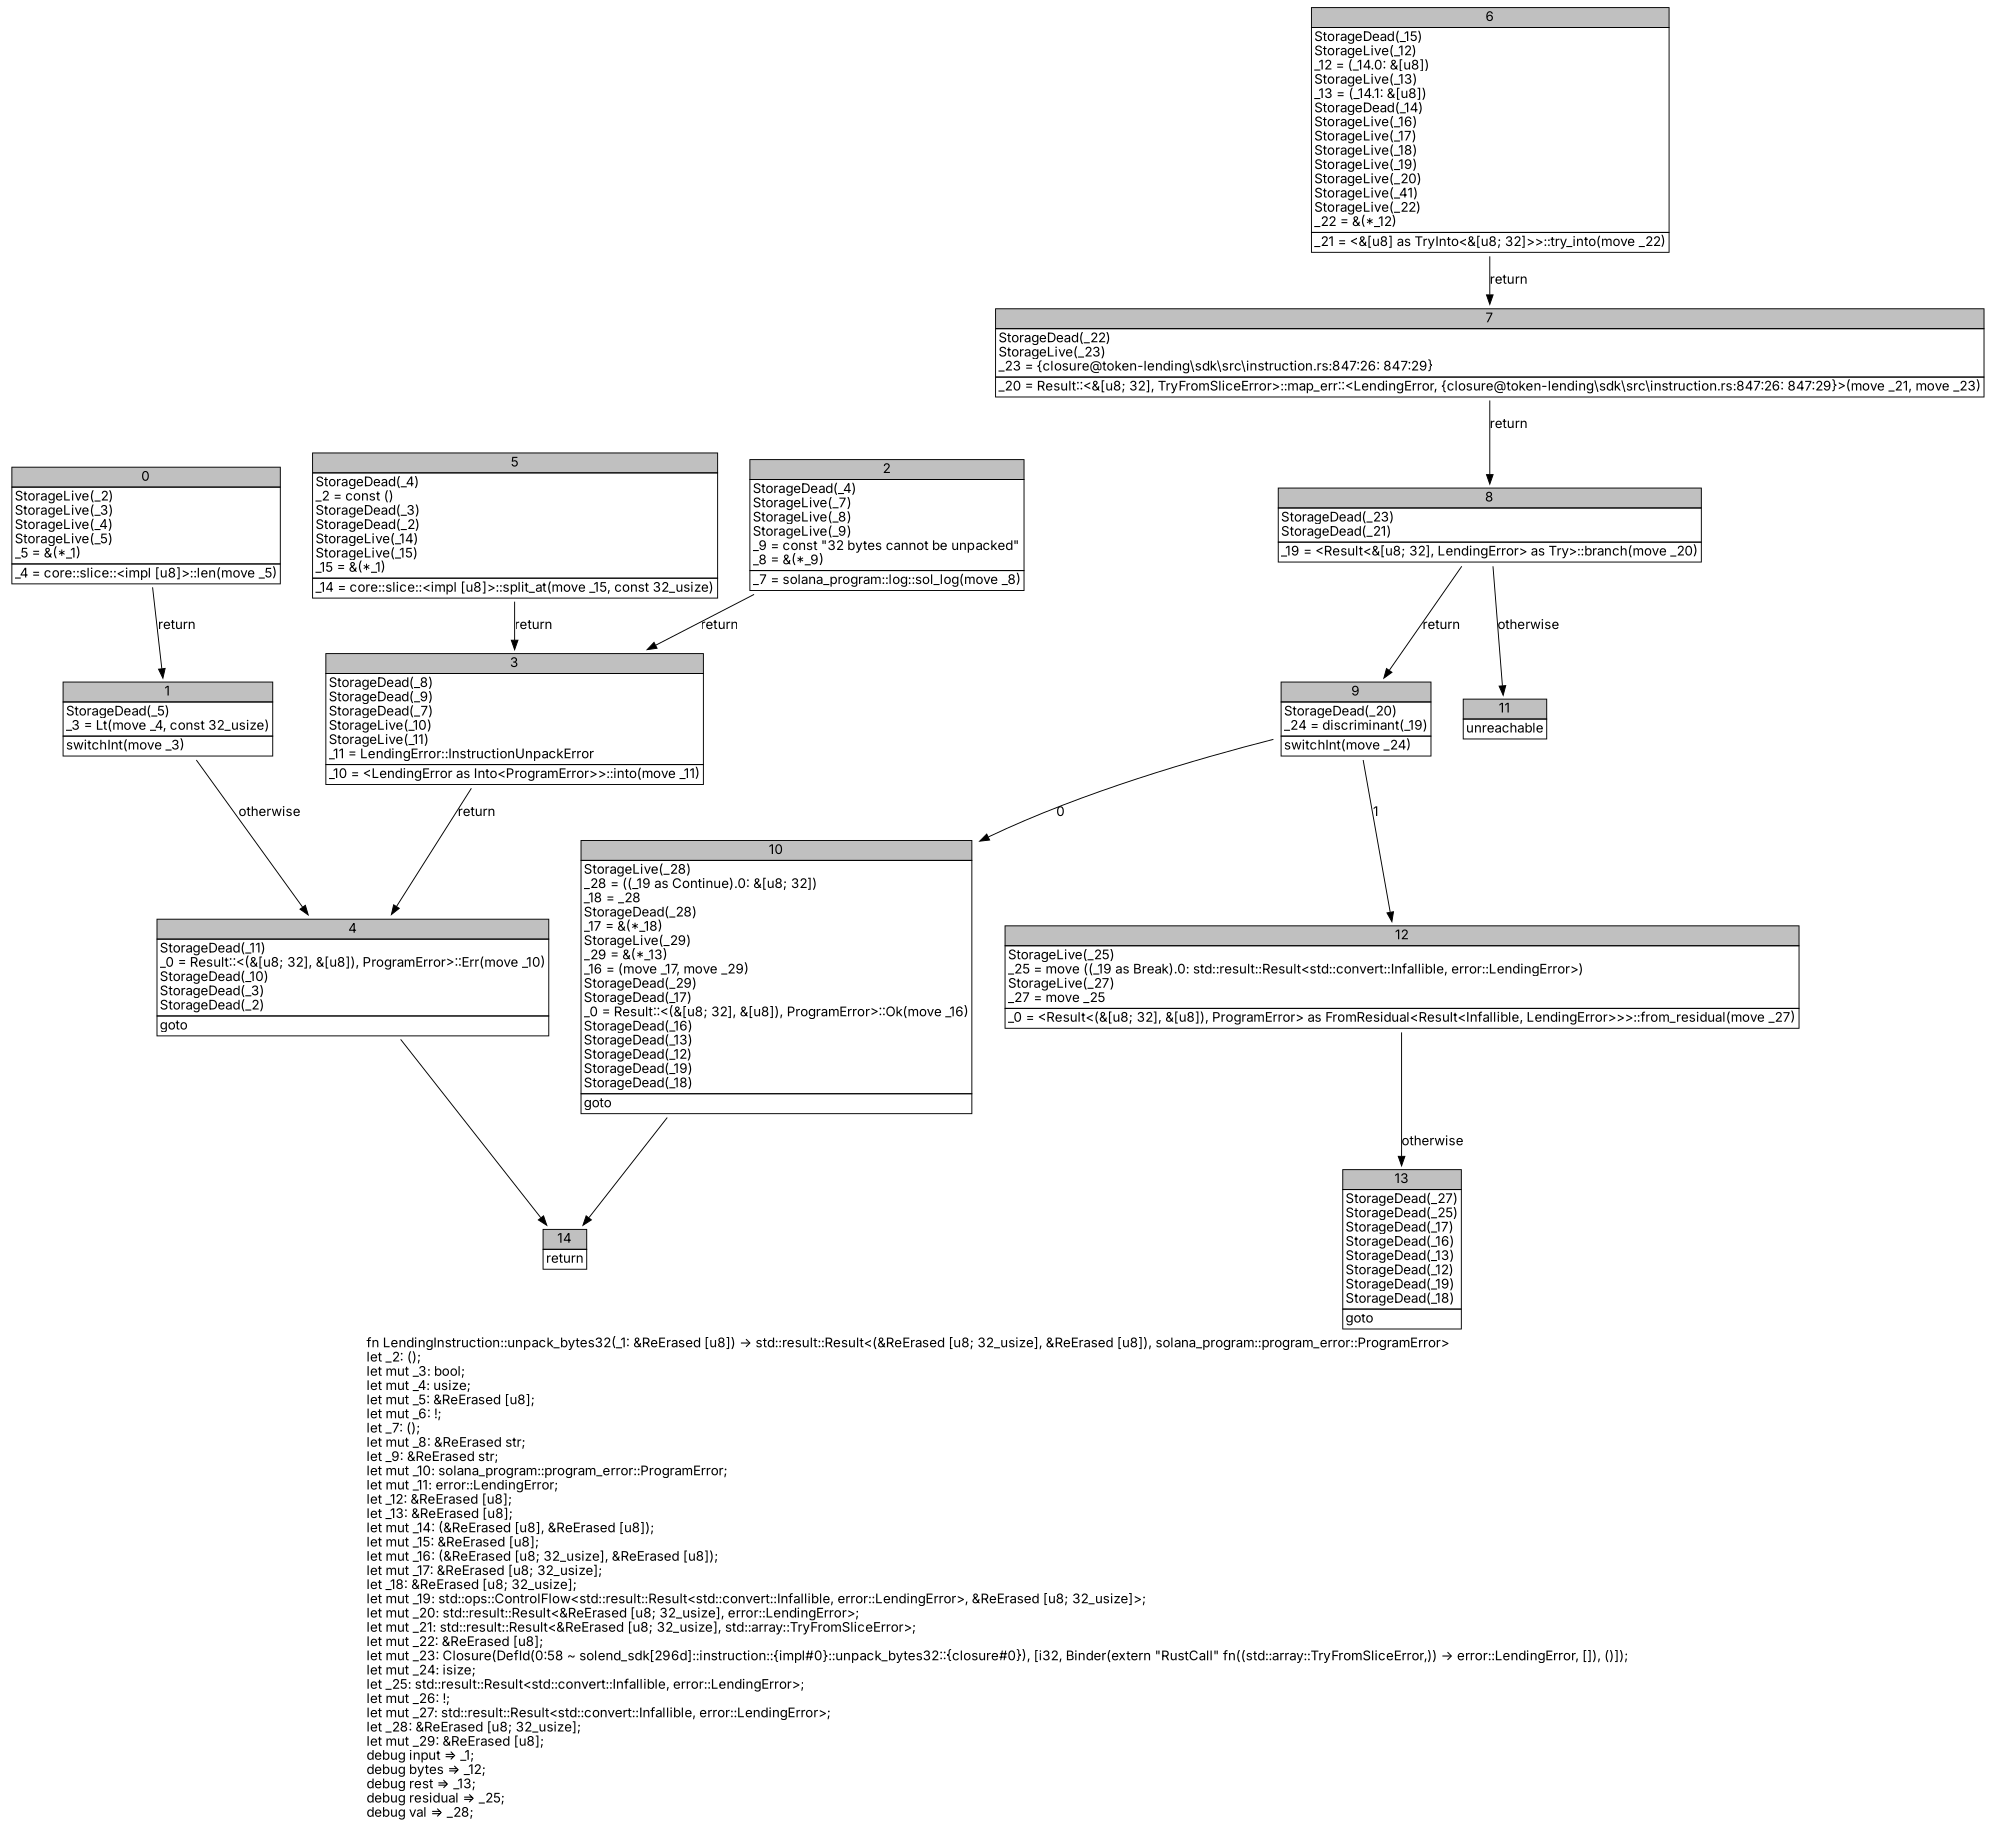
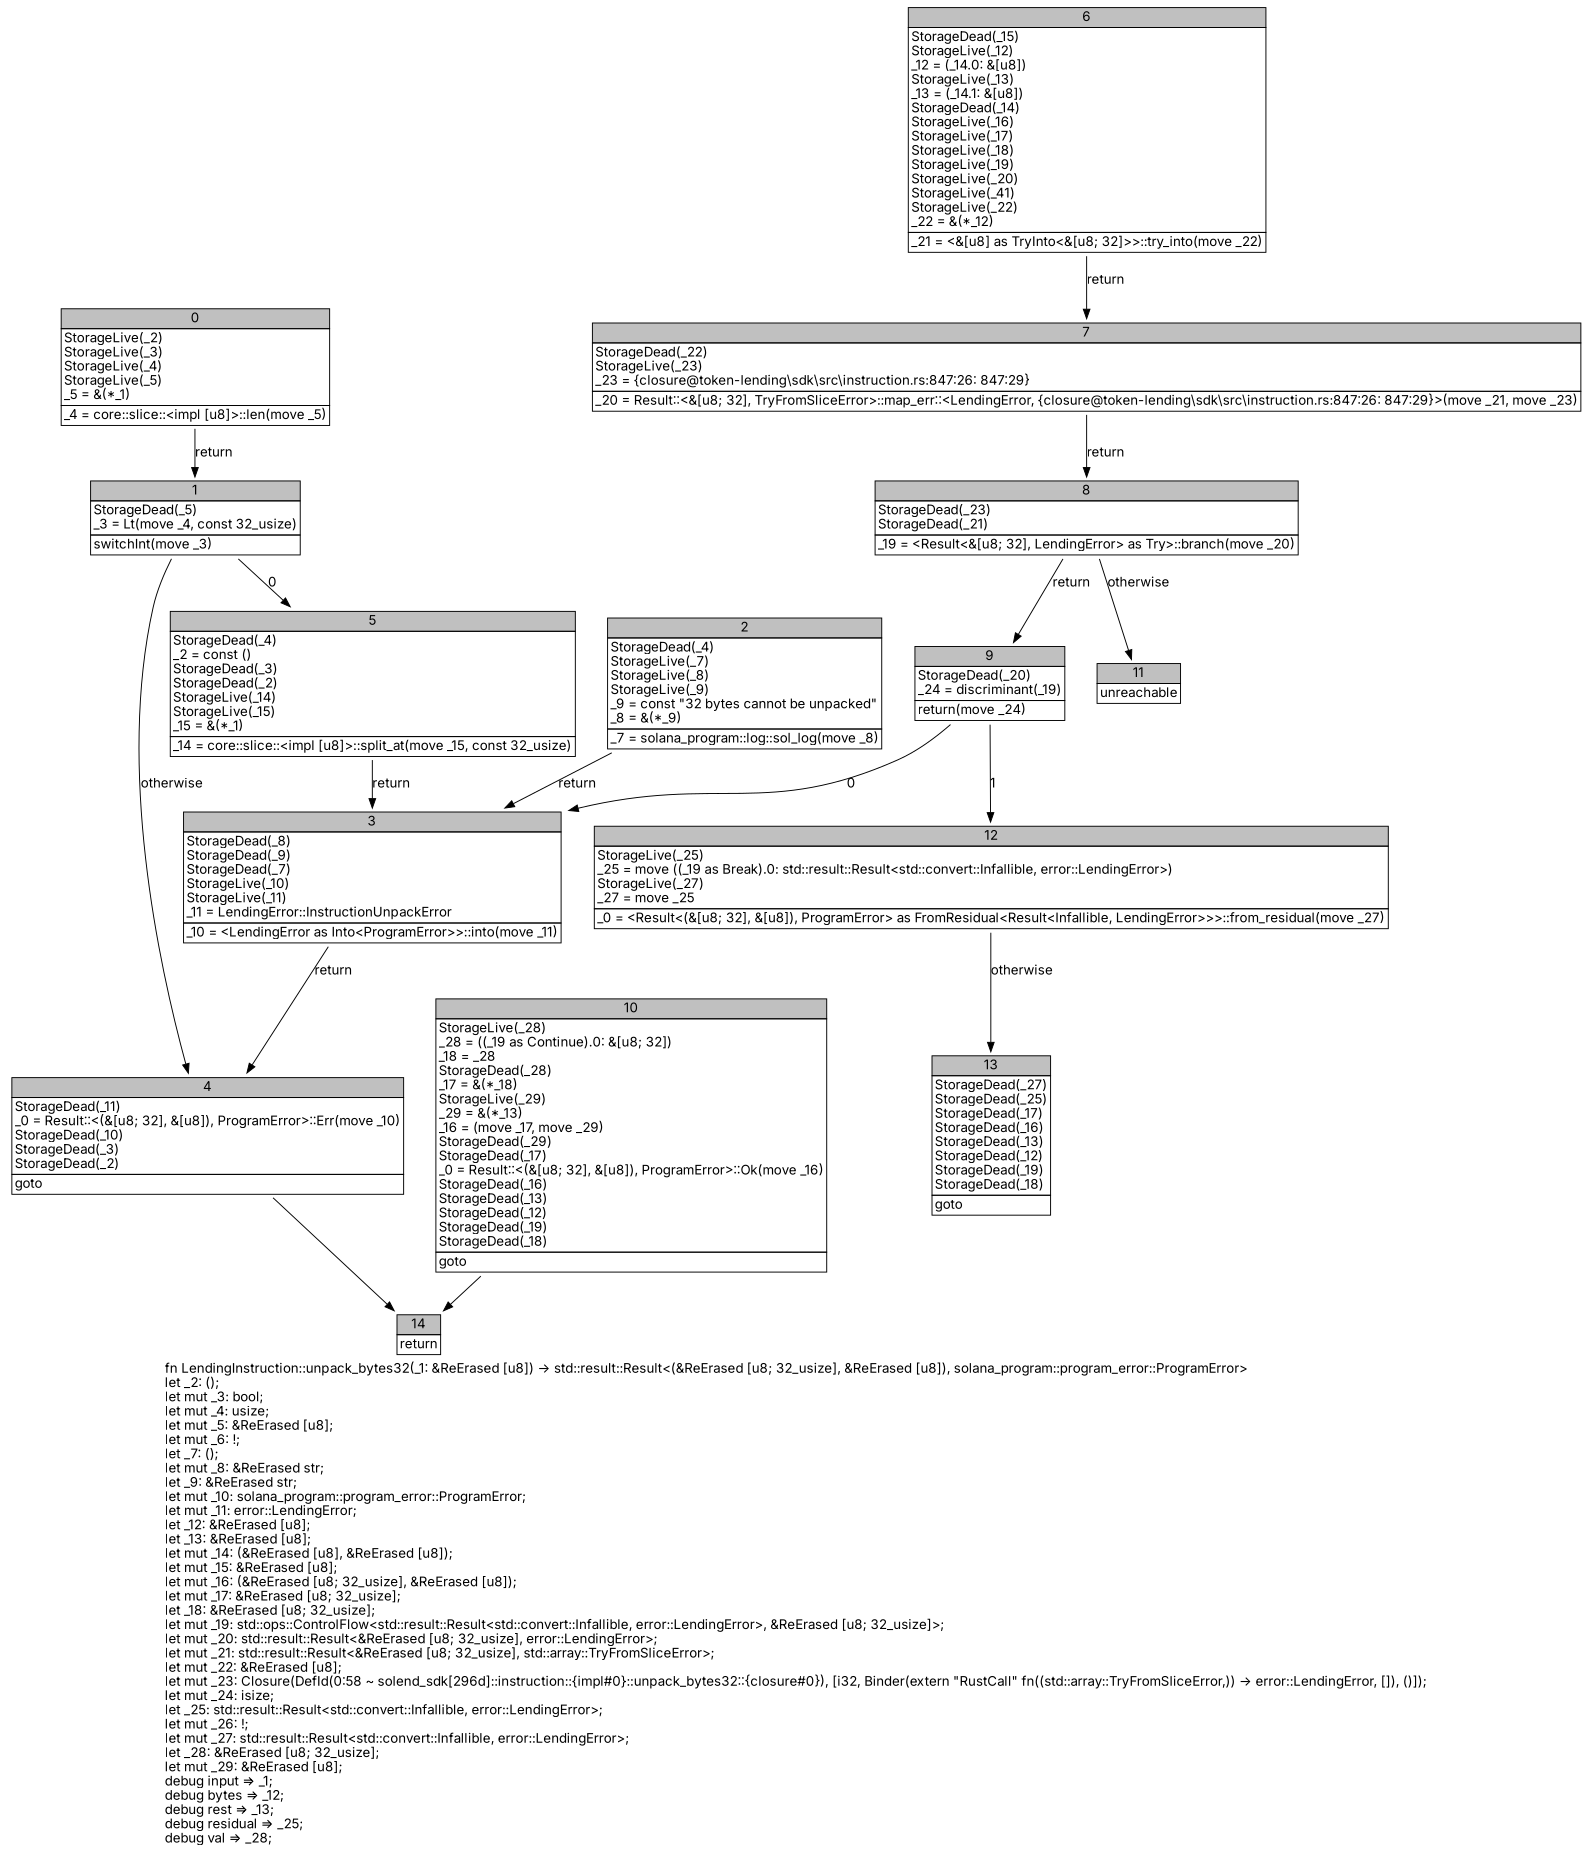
none -> (261, 580)
(1348, 746) -> (972, 710)
(1129, 782) -> (771, 792)
